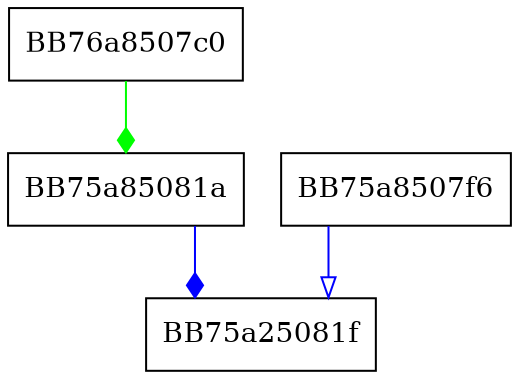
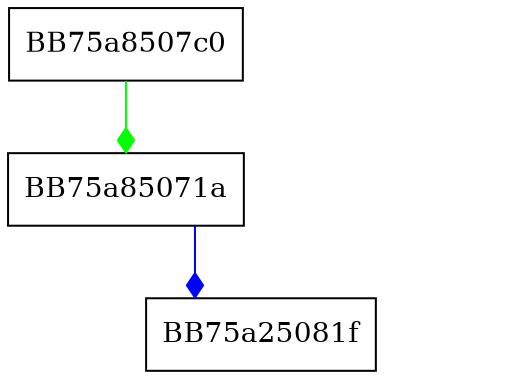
(126, 44) -> (126, 44)
(126, 189) -> (126, 189)
(396, 189) -> none
